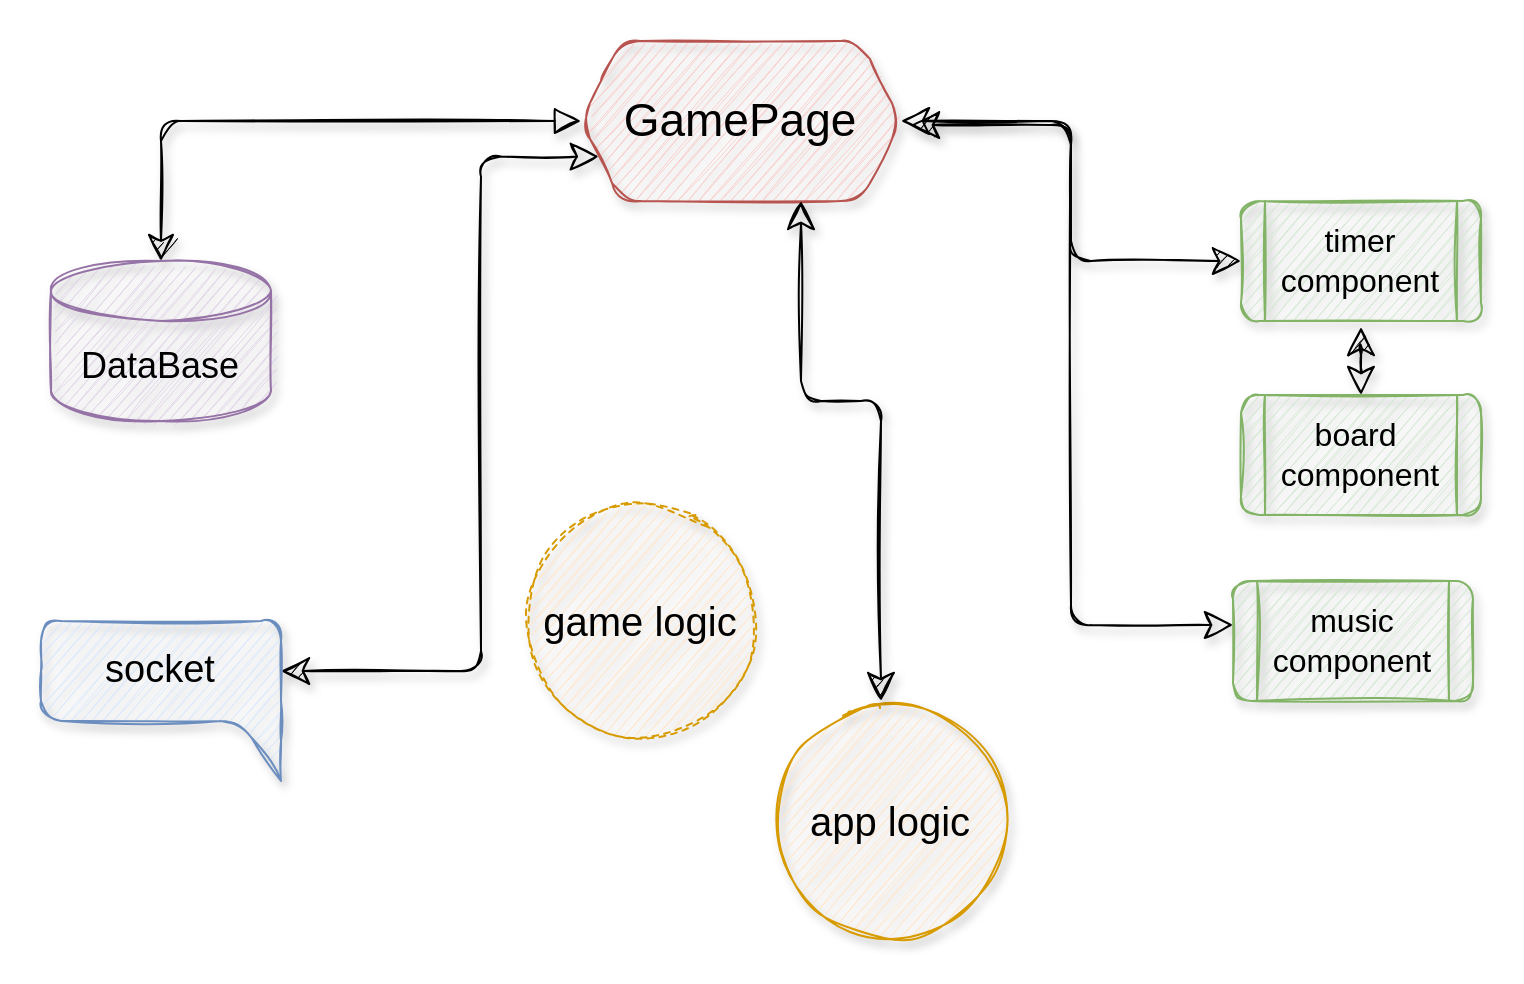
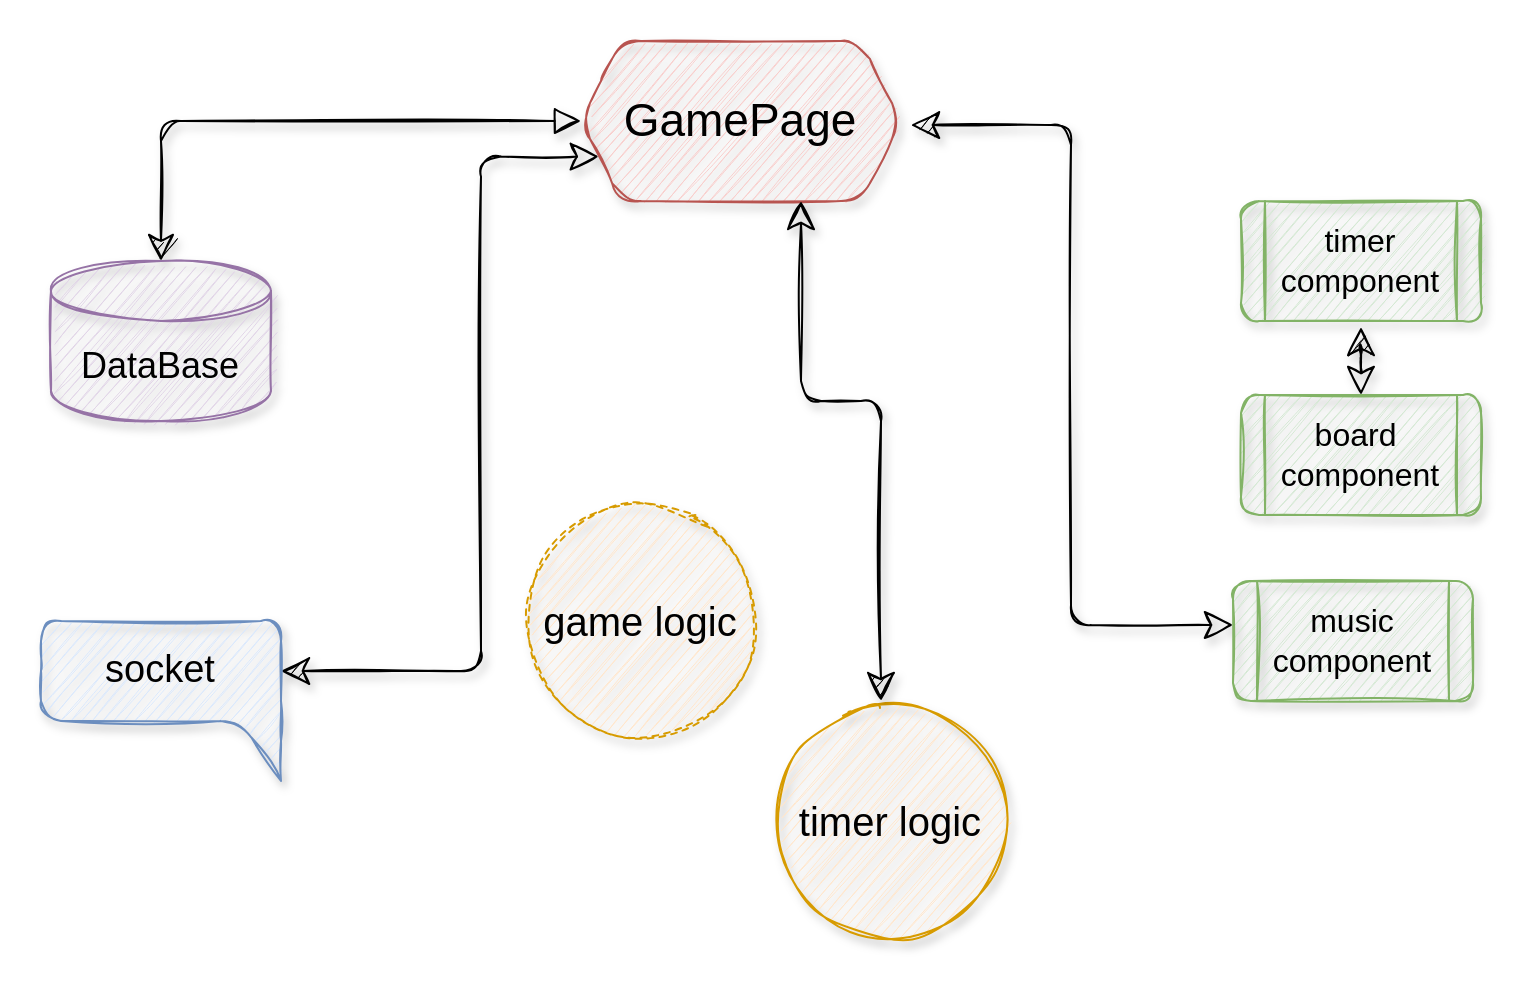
(996, 121) -> none
(891, 821) -> (891, 821)
